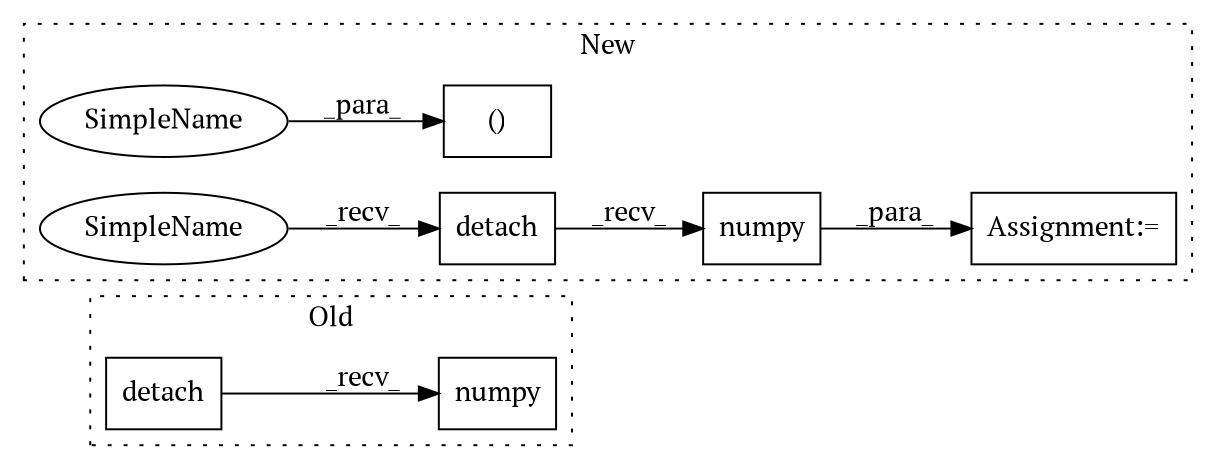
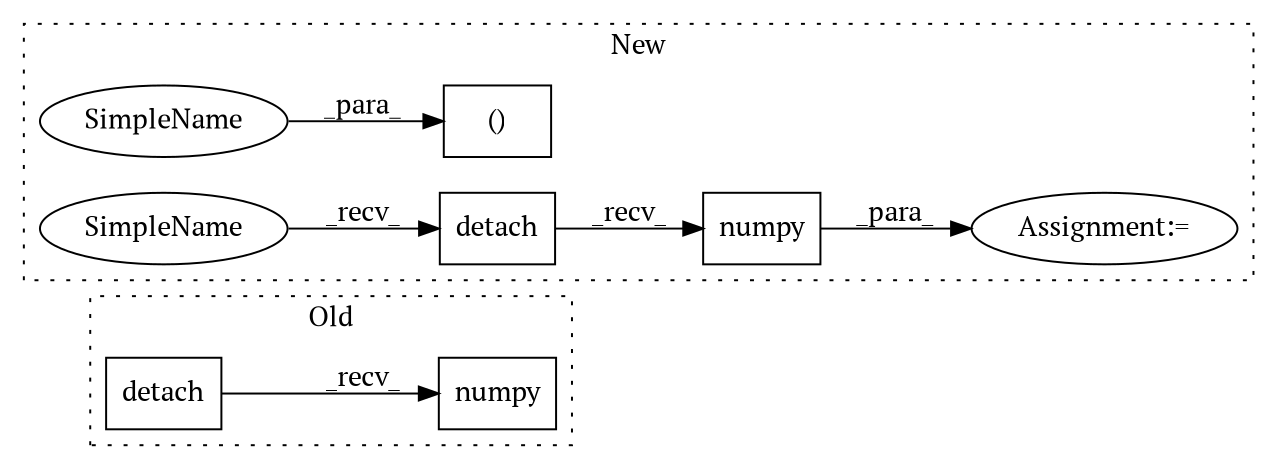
(1074, 229) -> (1105, 229)
